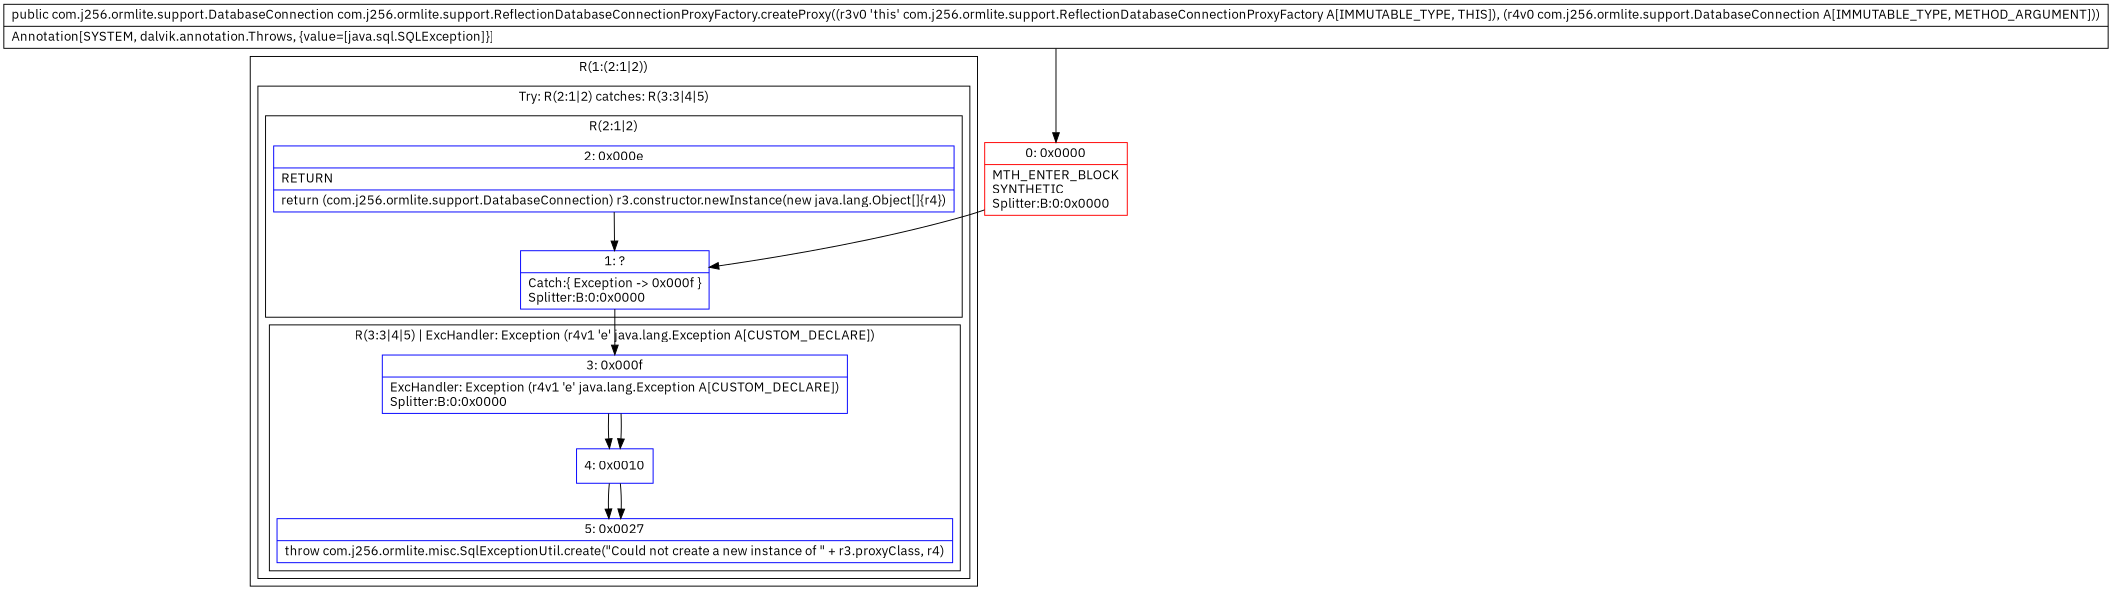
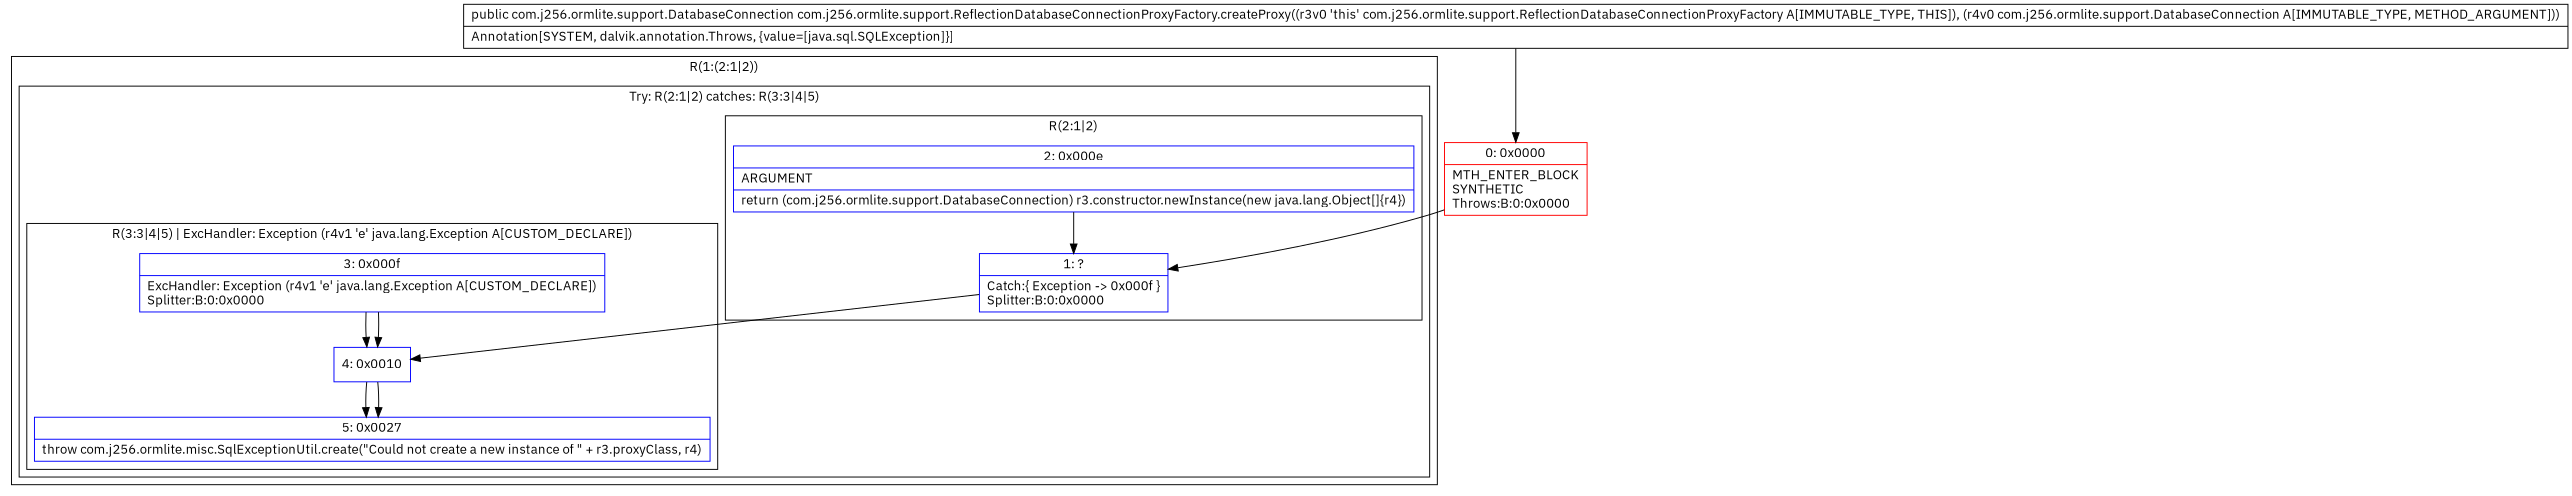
(308, 178) -> (778, 178)
(1051, 204) -> (1511, 204)
(615, 331) -> (700, 326)
